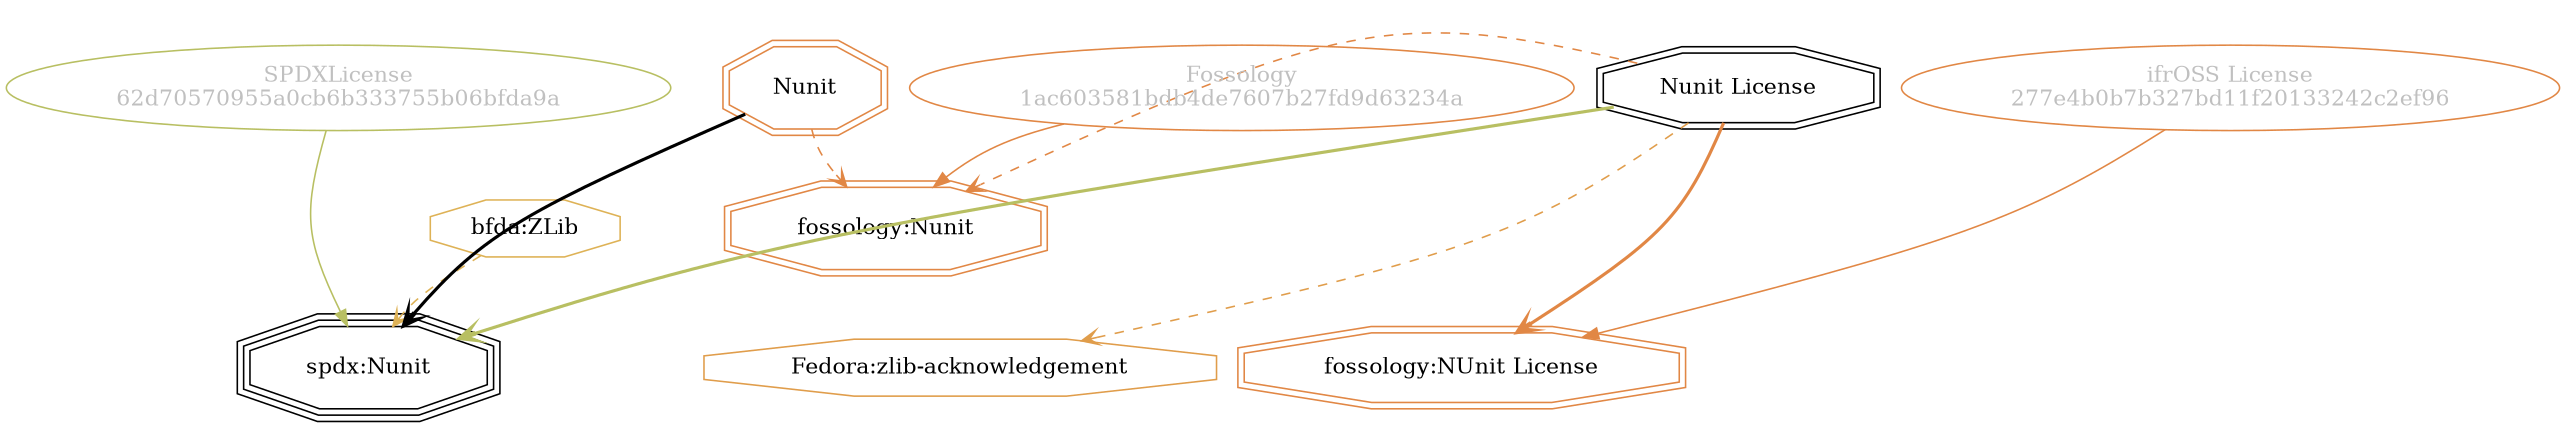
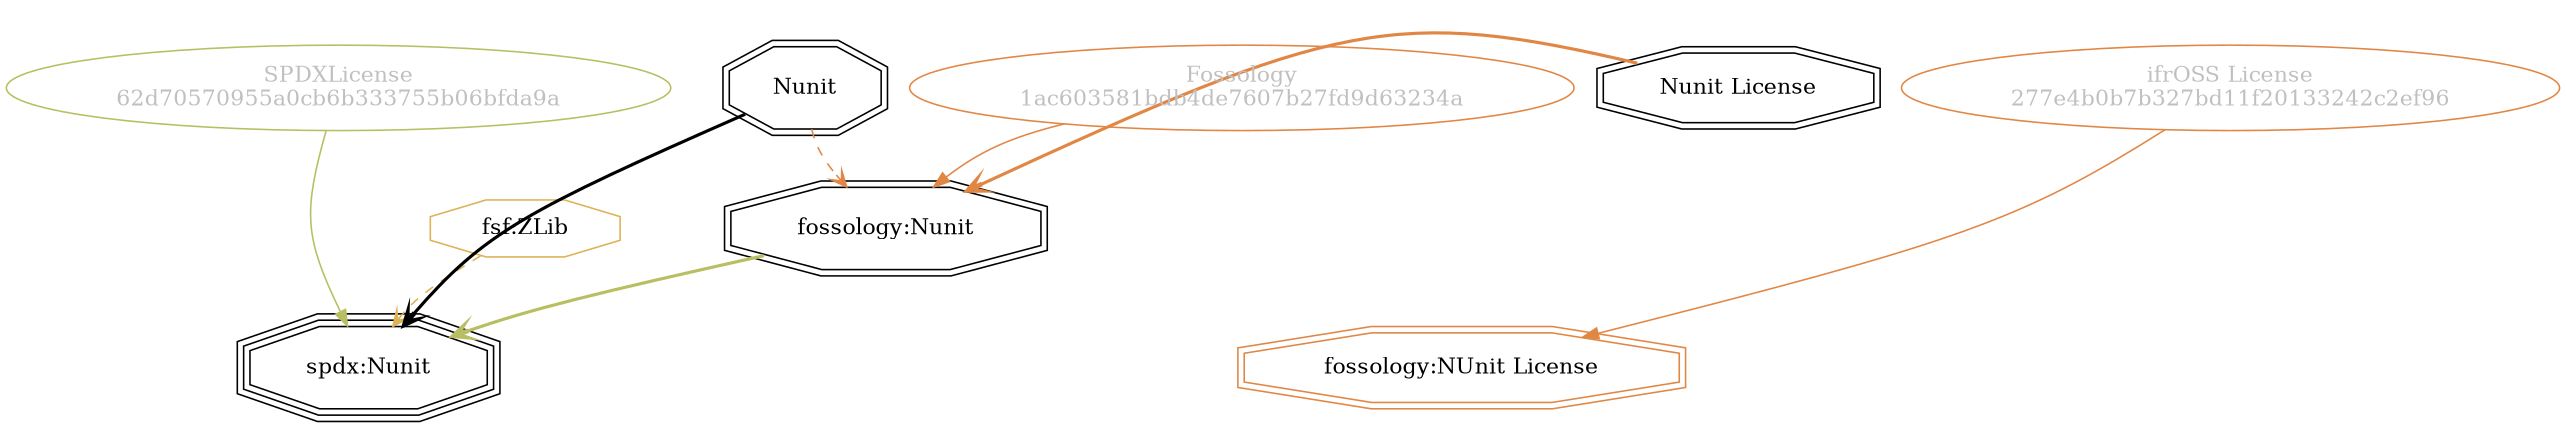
(1298, 55) -> (1298, 55)
(805, 88) -> (805, 88)
(1039, 198) -> (614, 290)
(525, 228) -> (525, 228)
(886, 228) -> (886, 228)
(1646, 241) -> none
(960, 368) -> none
